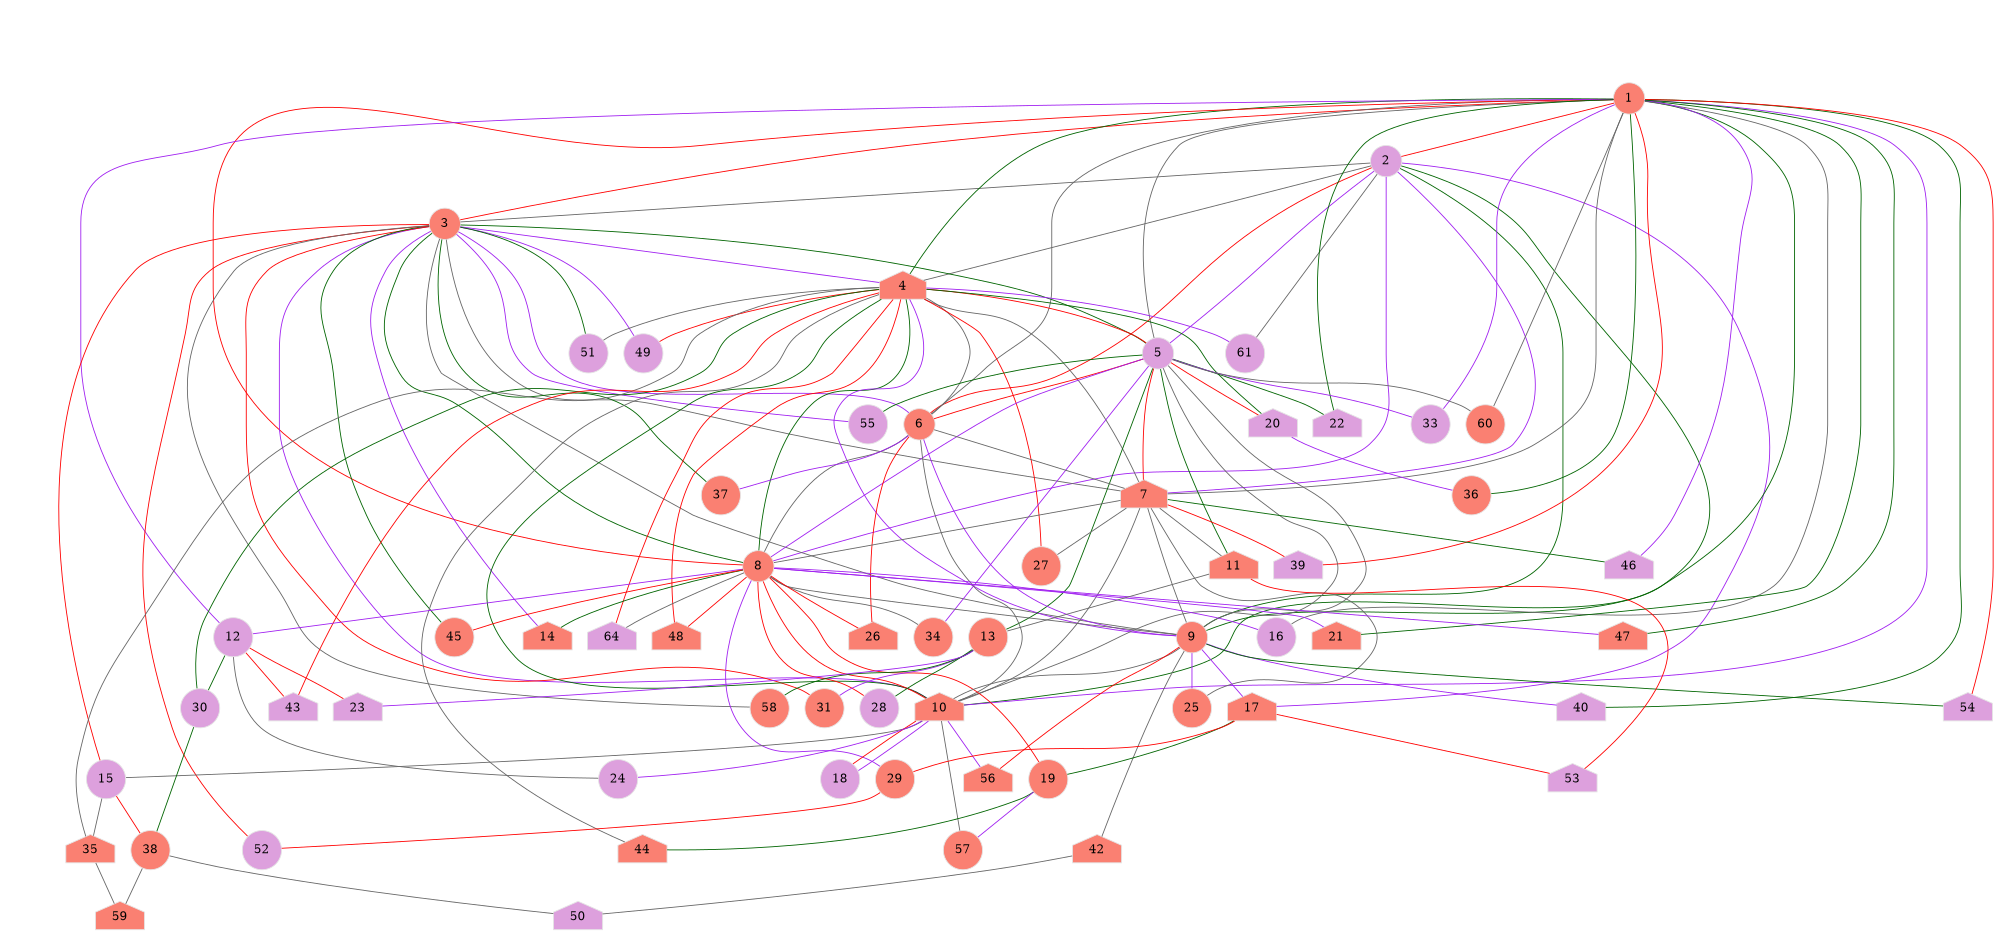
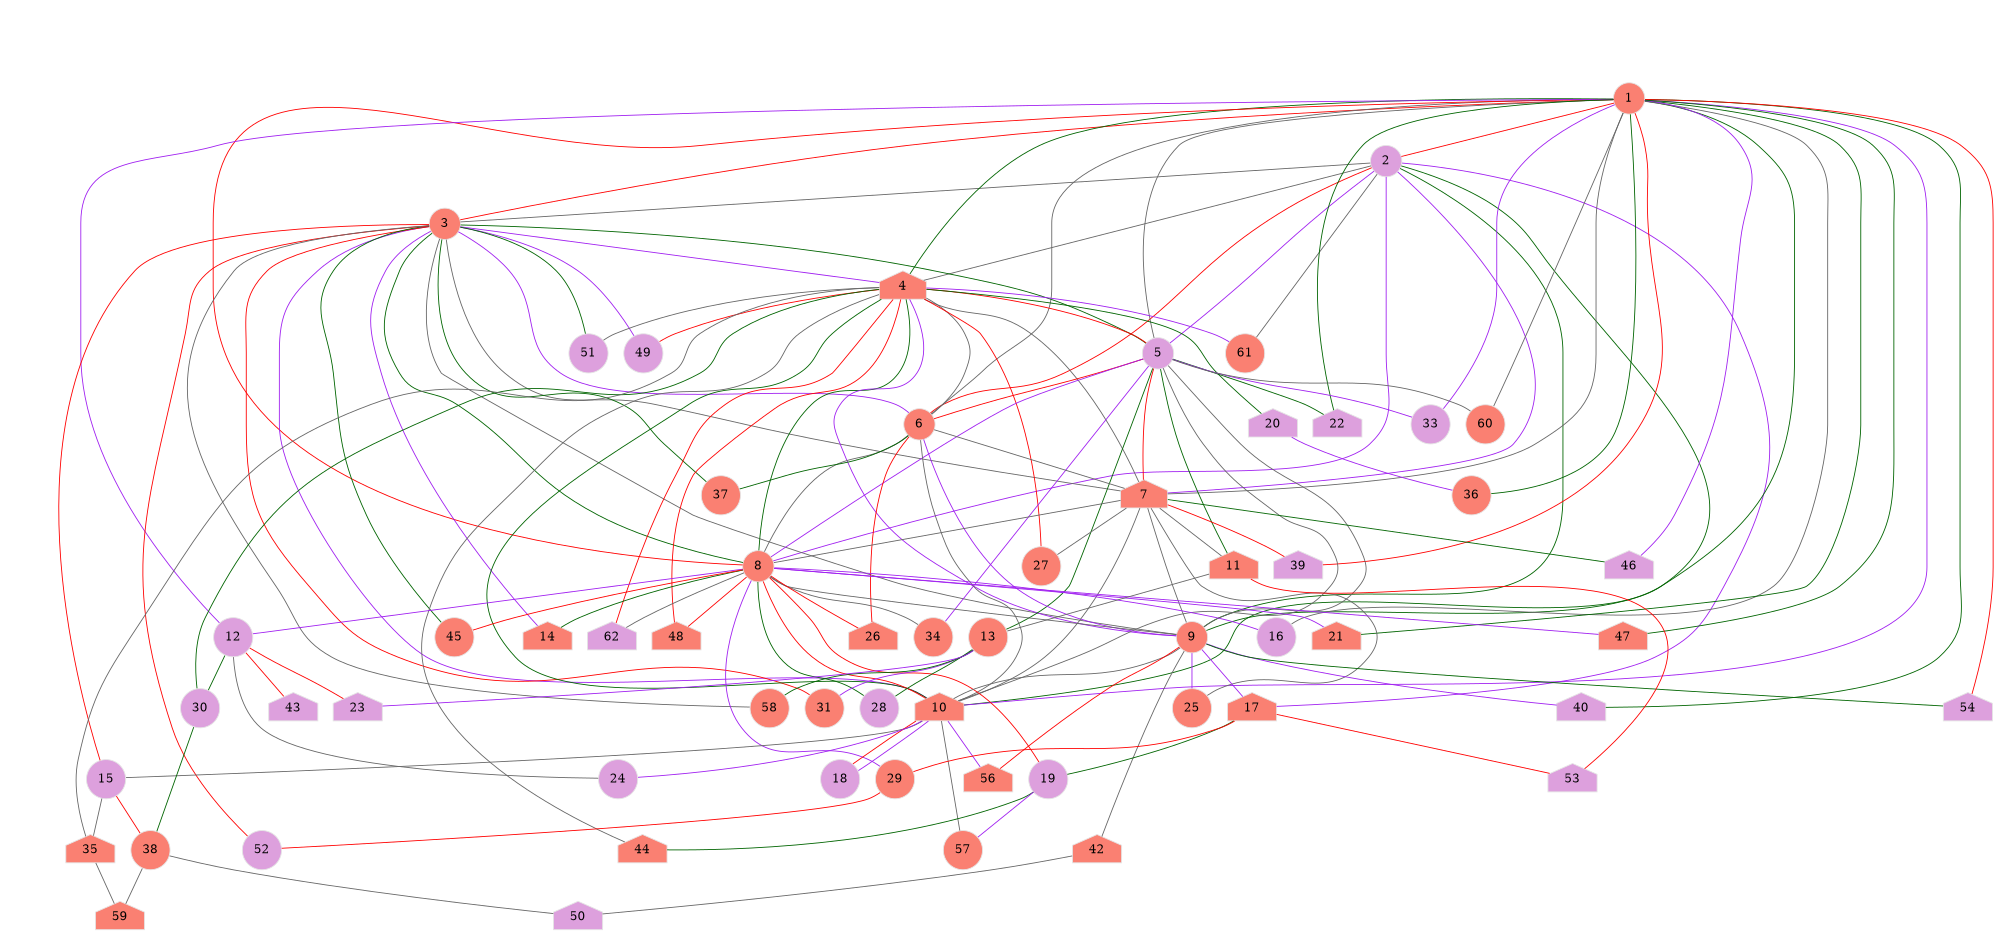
(1245, 353) -> (1245, 353)
(1214, 389) -> none
(530, 406) -> none
(868, 424) -> none
(821, 467) -> (821, 467)
(612, 637) -> (612, 637)
(785, 662) -> (785, 662)
(1048, 779) -> (1048, 779)
